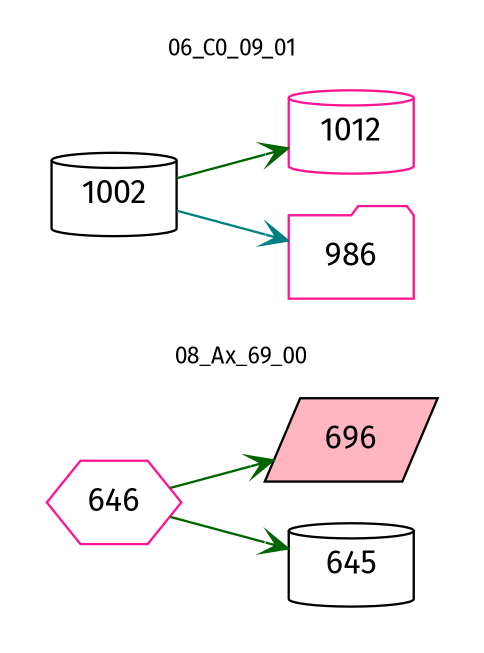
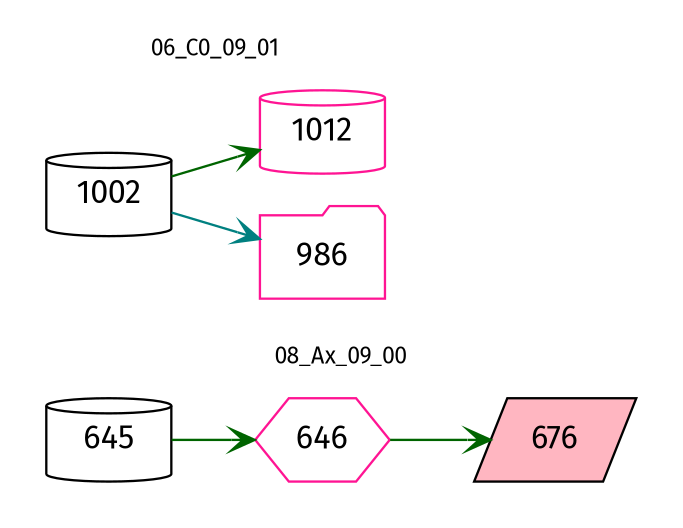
(242, 358) -> (342, 358)
(351, 440) -> (555, 440)
(217, 530) -> (202, 440)
